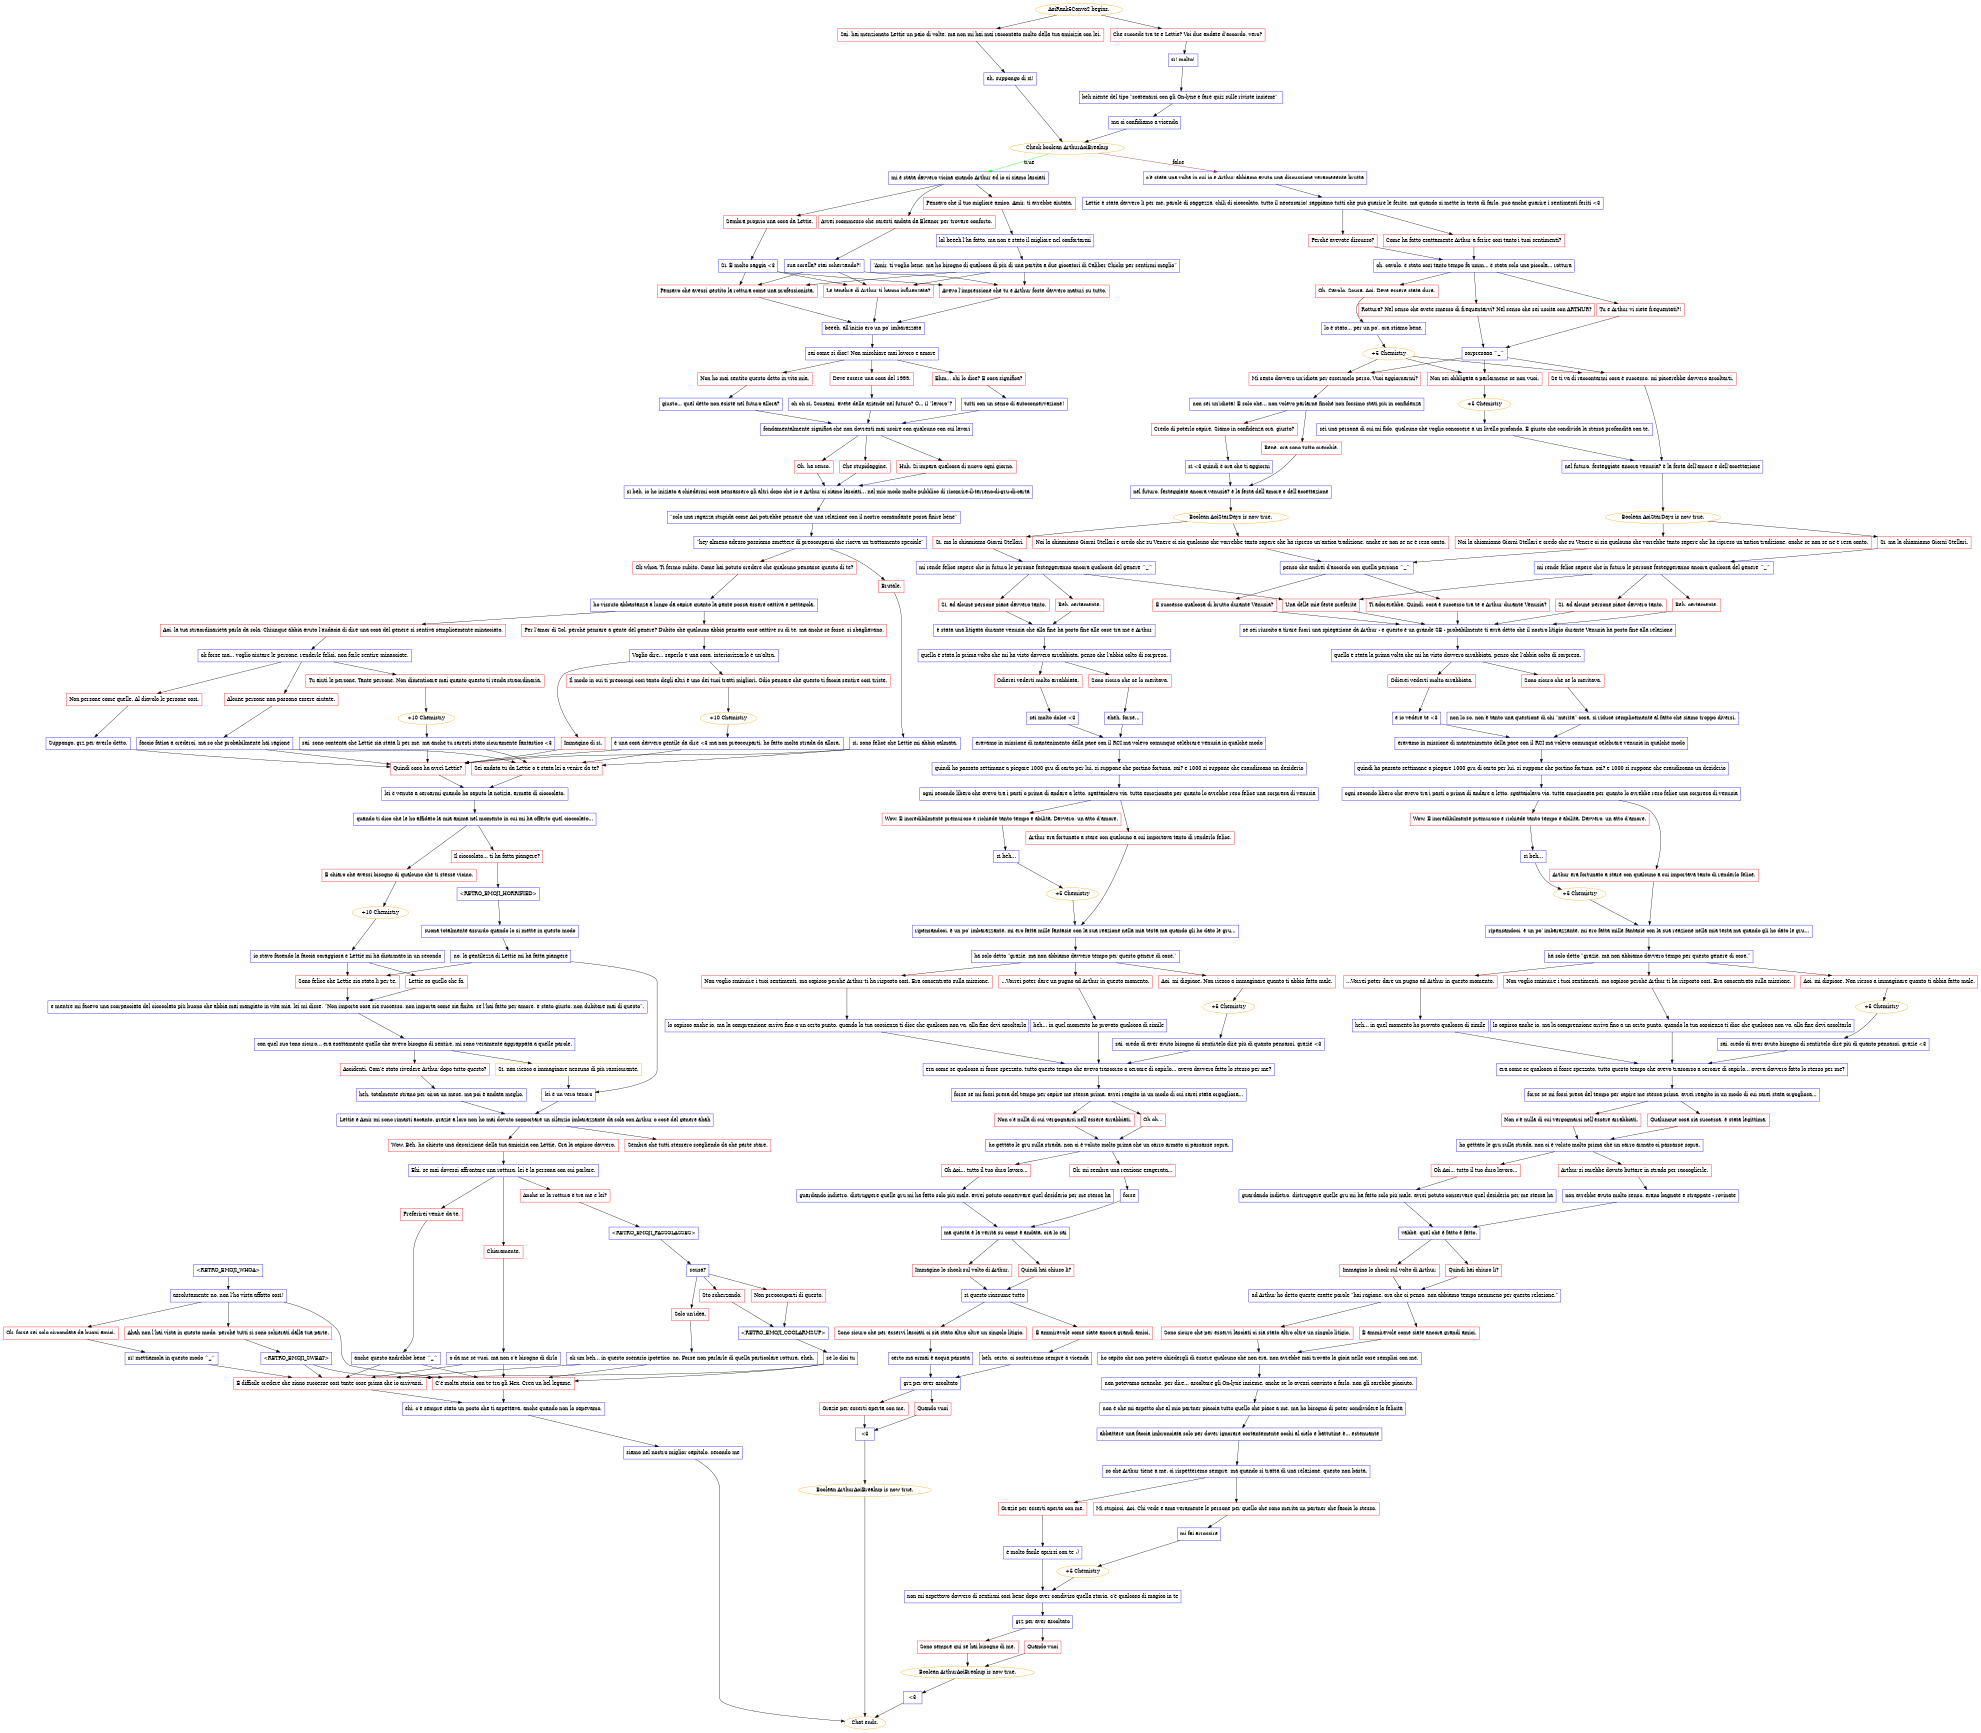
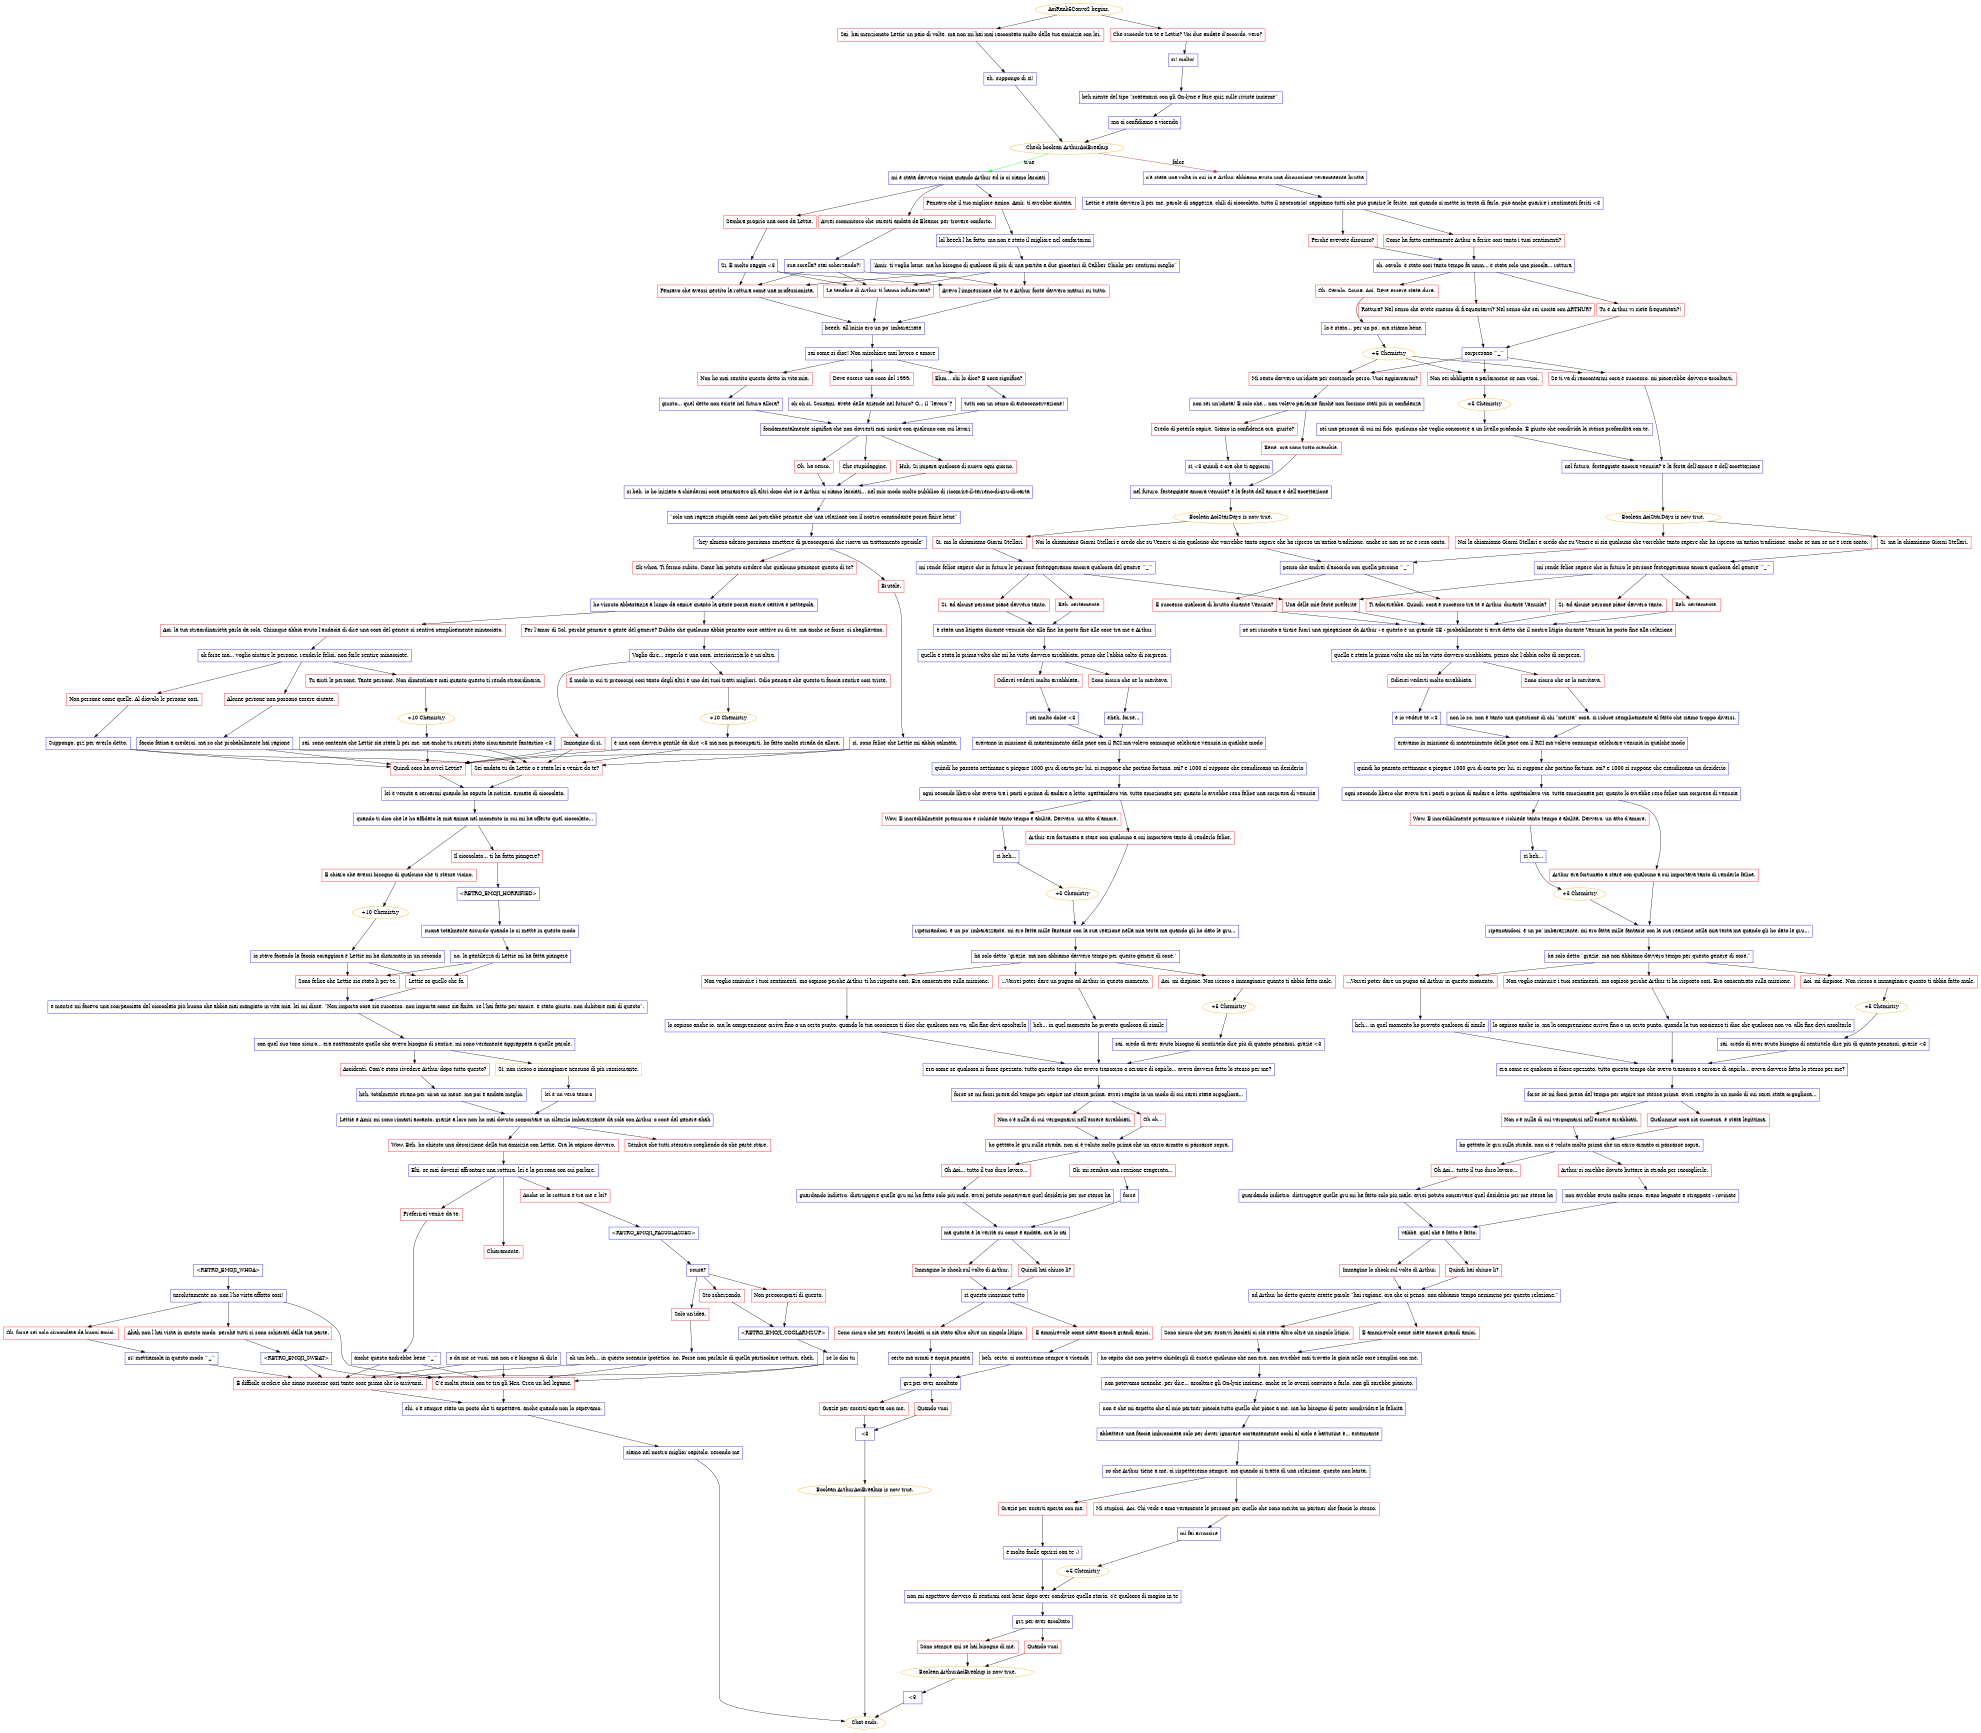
none -> (561, 755)
none -> (299, 757)
(657, 1013) -> (476, 969)
(504, 1303) -> none
